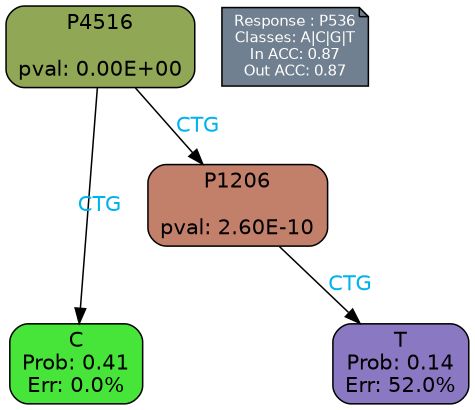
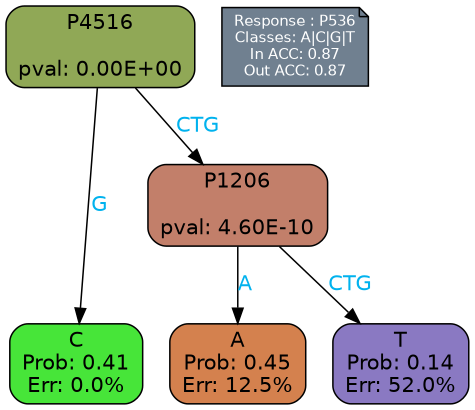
(100, 205) -> (100, 205)
(238, 205) -> (238, 205)
none -> (238, 364)
